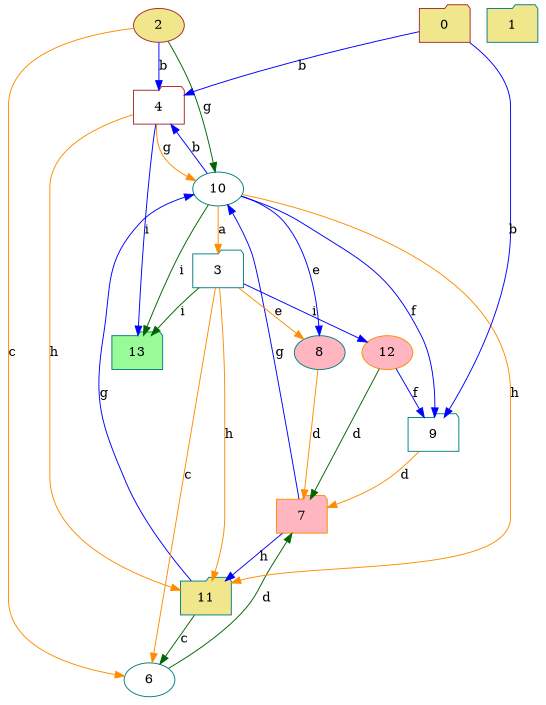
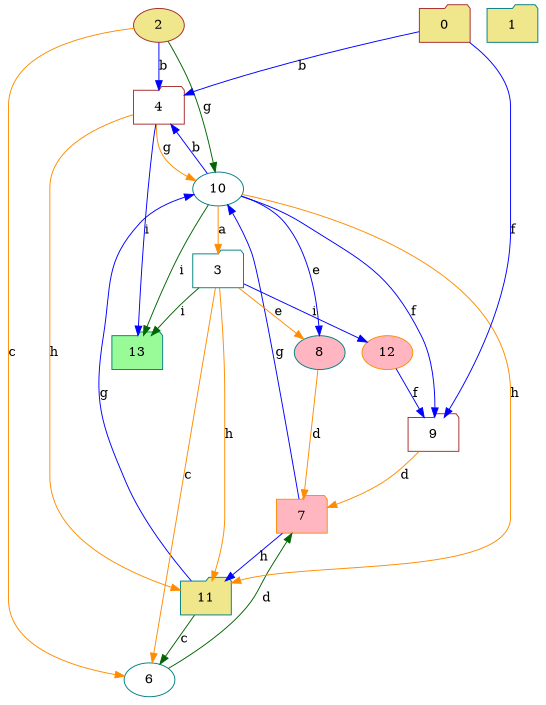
(513, 230) -> (513, 230)
(347, 430) -> none
(433, 434) -> (433, 434)
